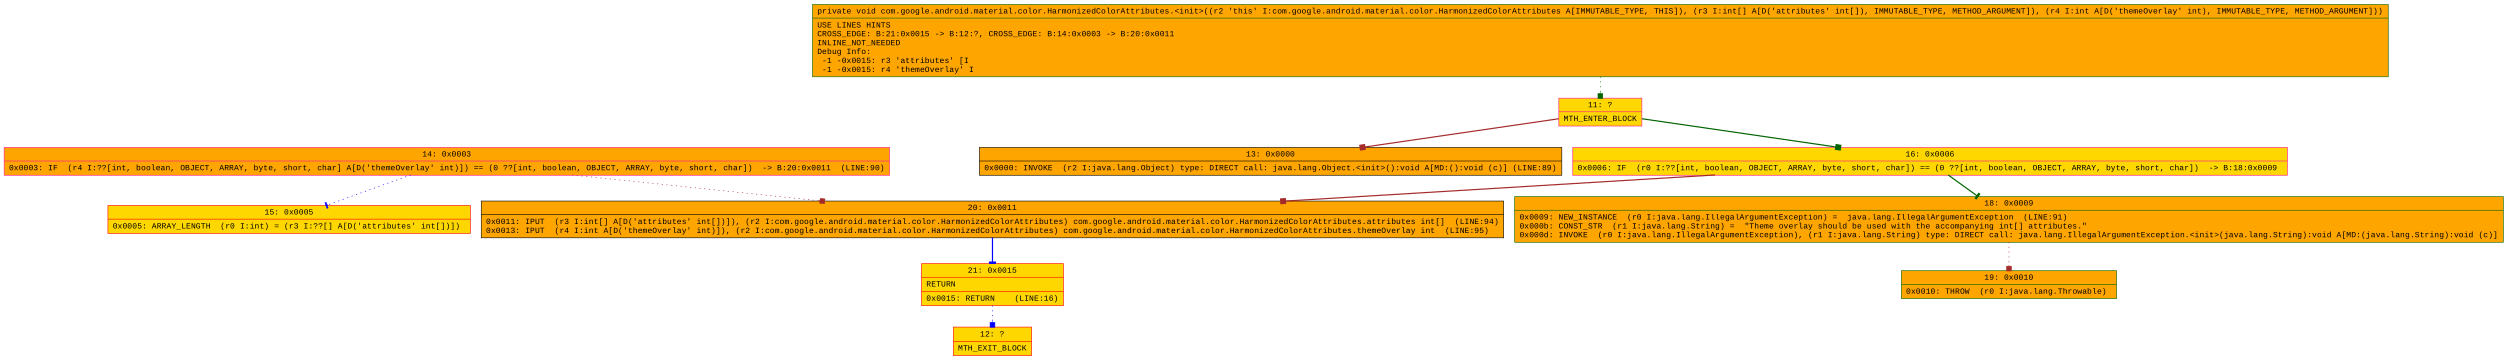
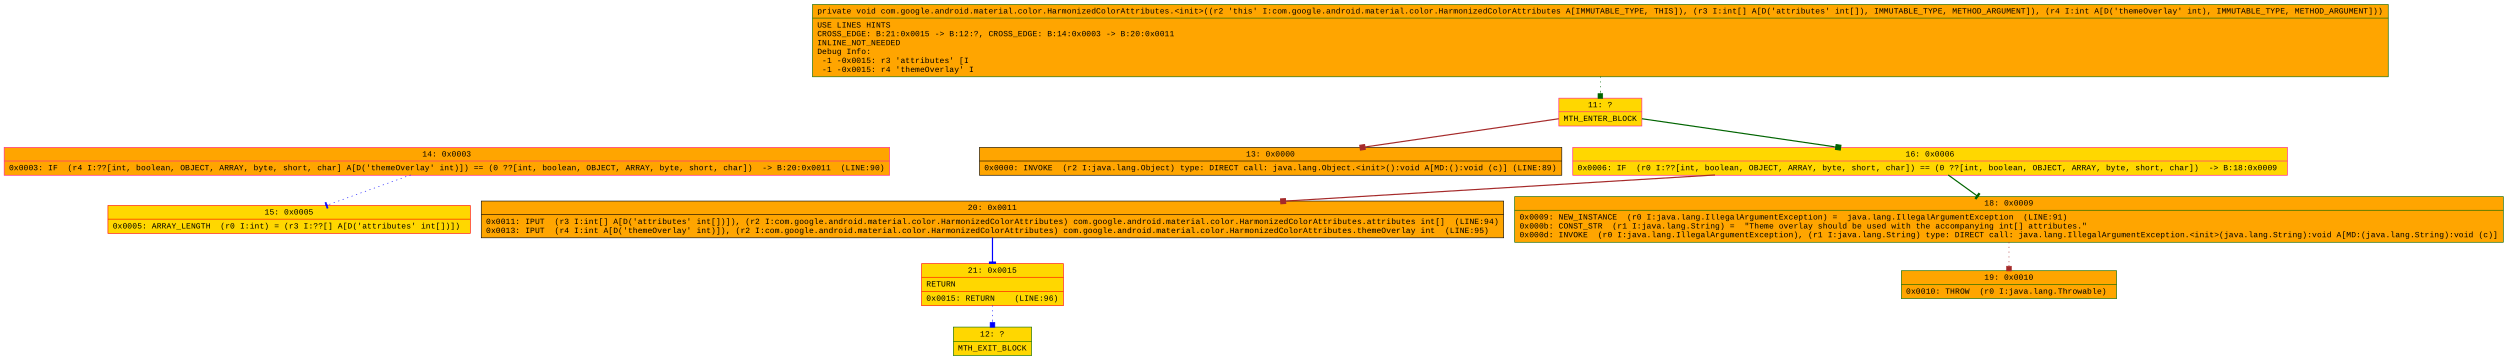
(695, 188) -> none
(992, 298) -> (992, 298)
(992, 341) -> (992, 341)
